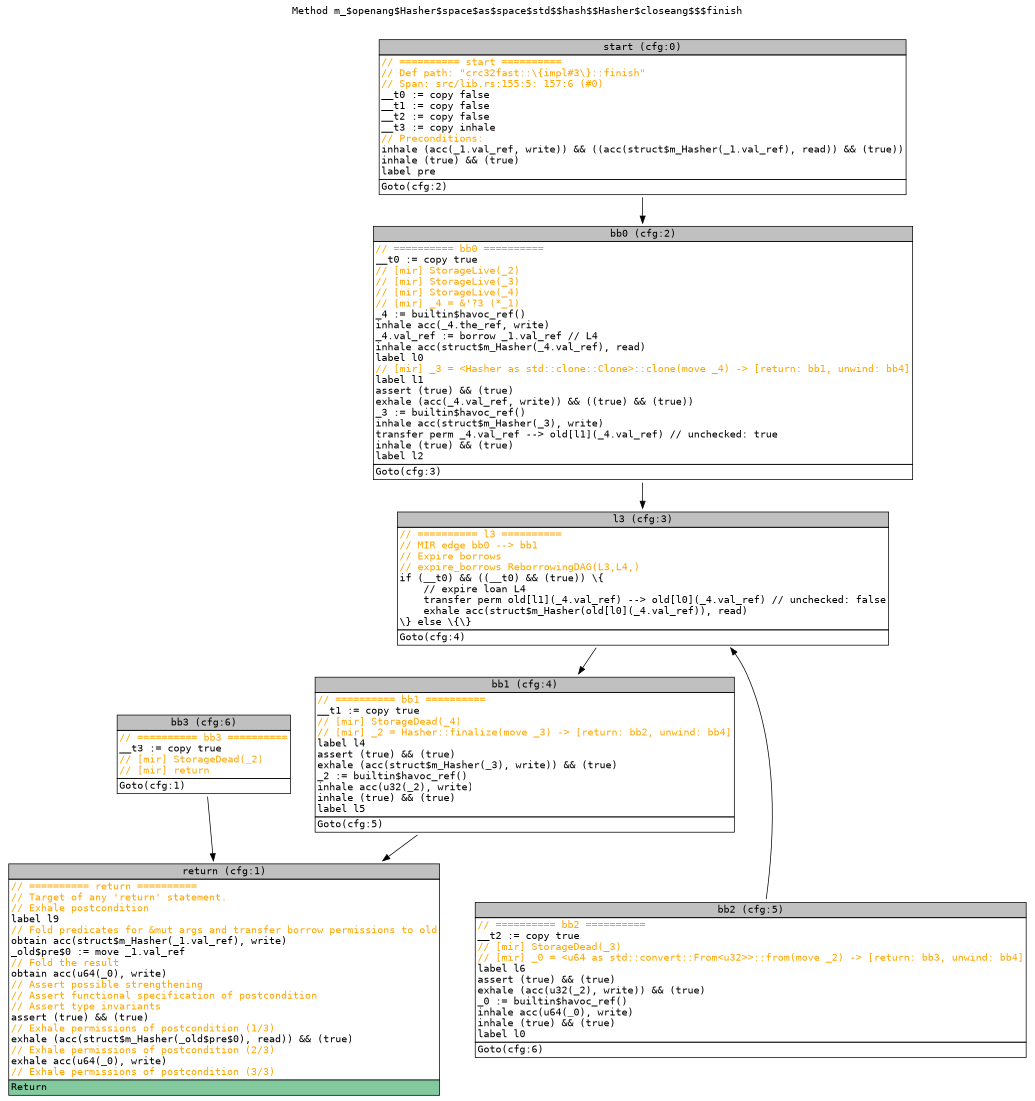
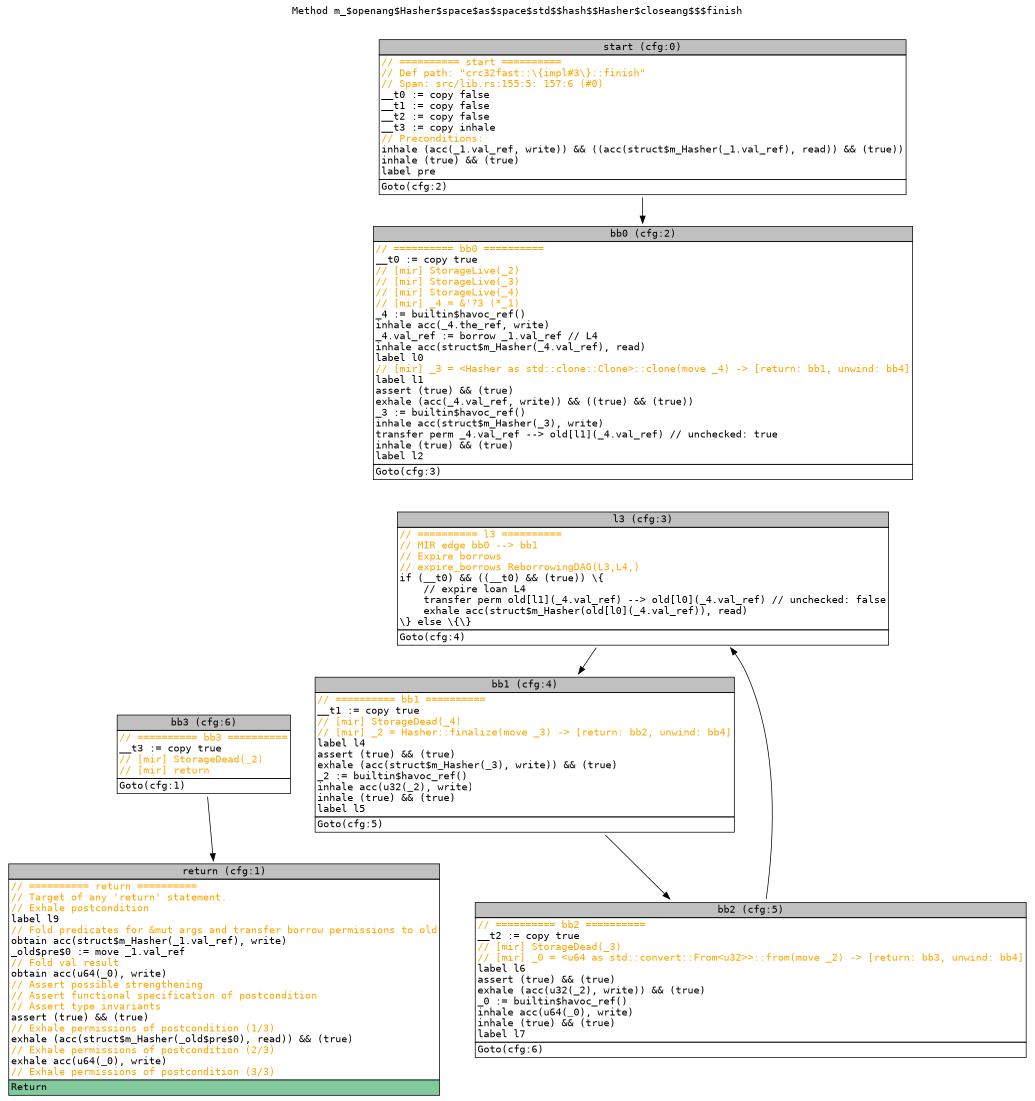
(643, 492) -> none
(403, 846) -> (635, 864)
(65, 963) -> (65, 963)
(502, 1034) -> (502, 1034)
